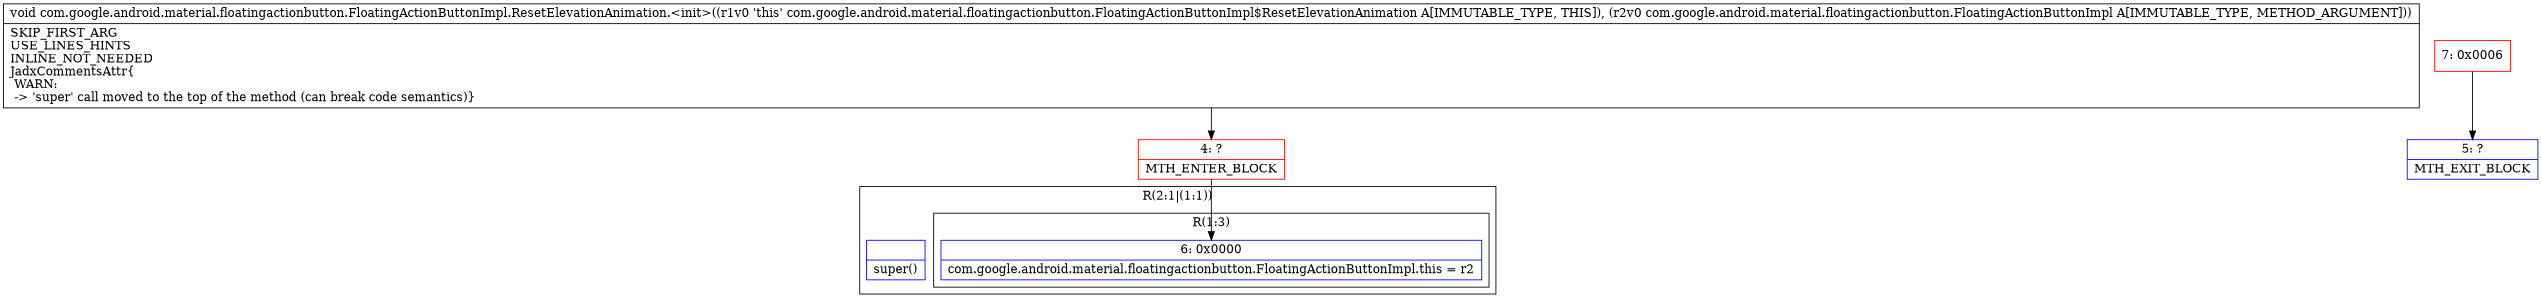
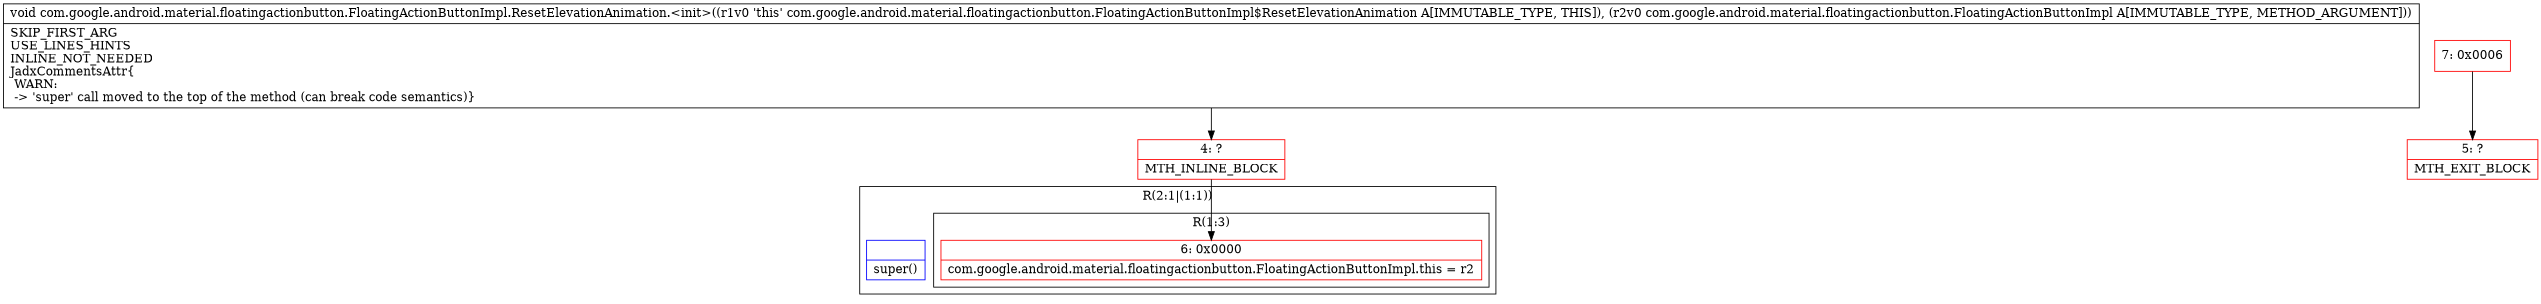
(2473, 159) -> (2473, 159)
(1211, 169) -> (1211, 169)
(1211, 260) -> (1211, 260)
